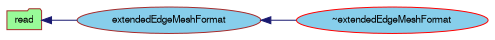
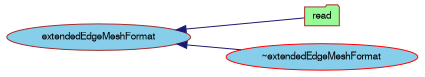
(64, 20) -> (245, 23)
